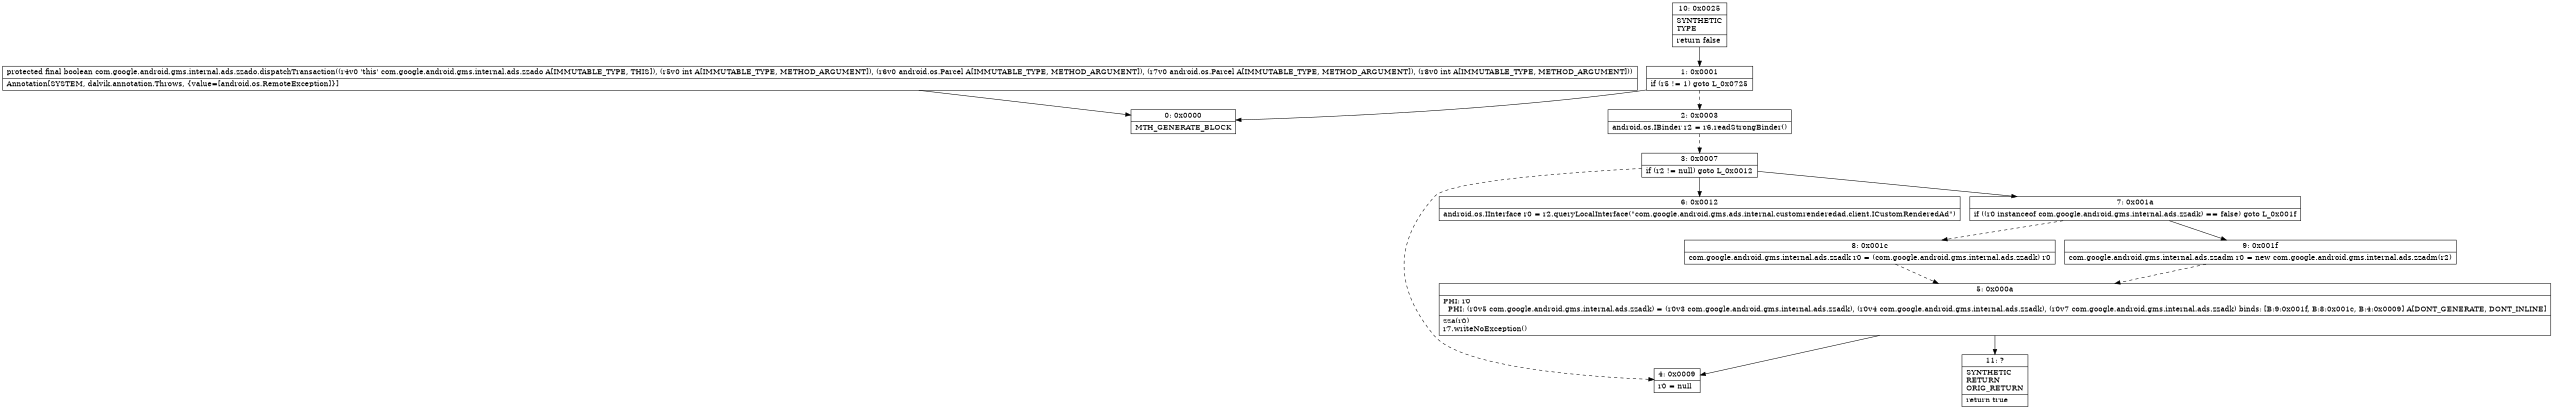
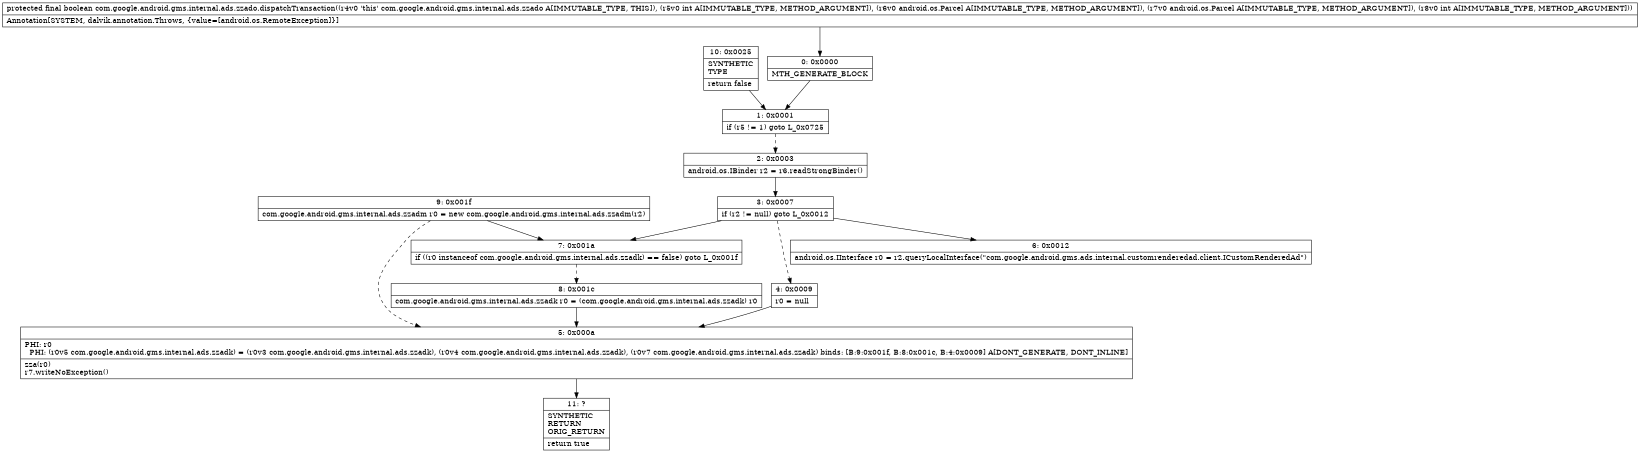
(1444, 110) -> (799, 93)
(1700, 141) -> (775, 184)
(2195, 230) -> (513, 230)
(1914, 273) -> (576, 315)
(1793, 355) -> (738, 317)
